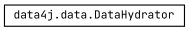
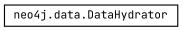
(94, 16) -> (91, 16)
